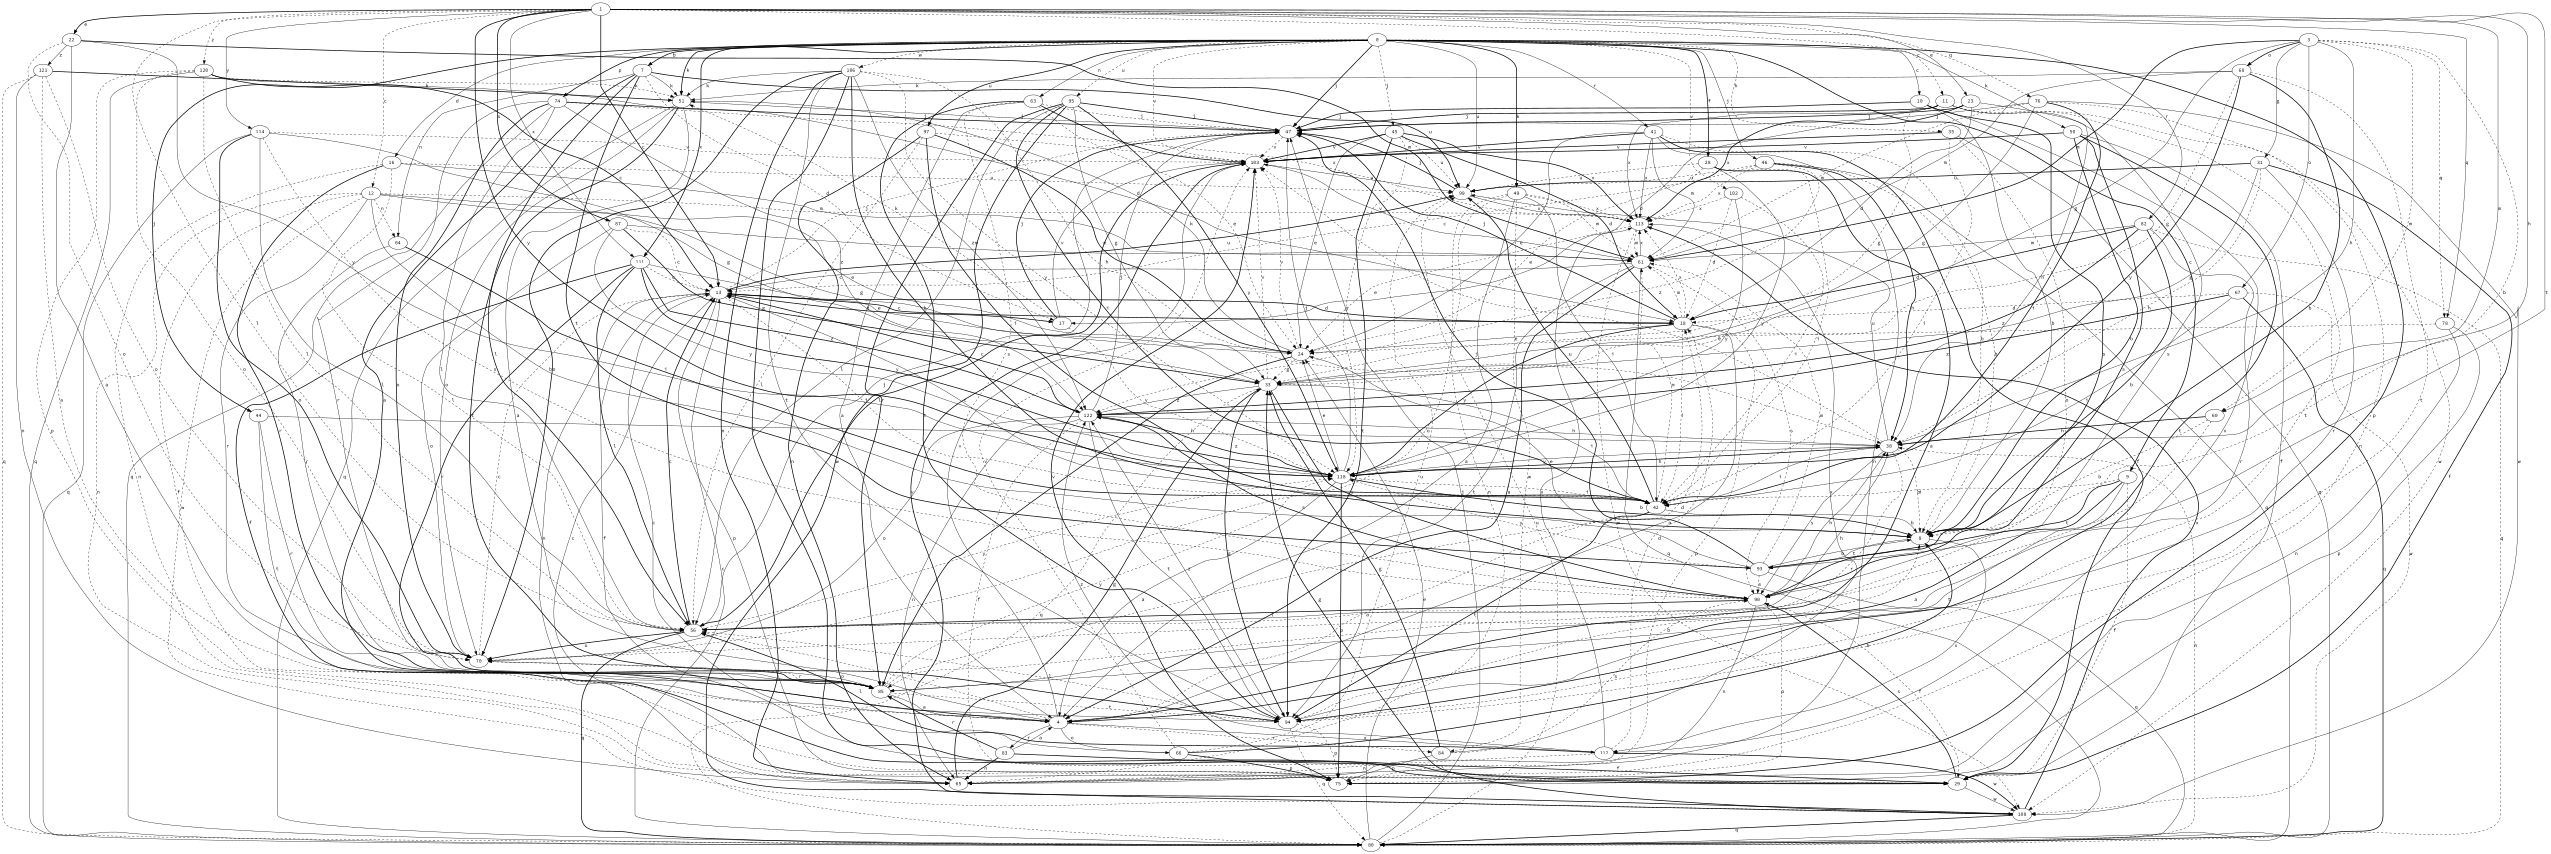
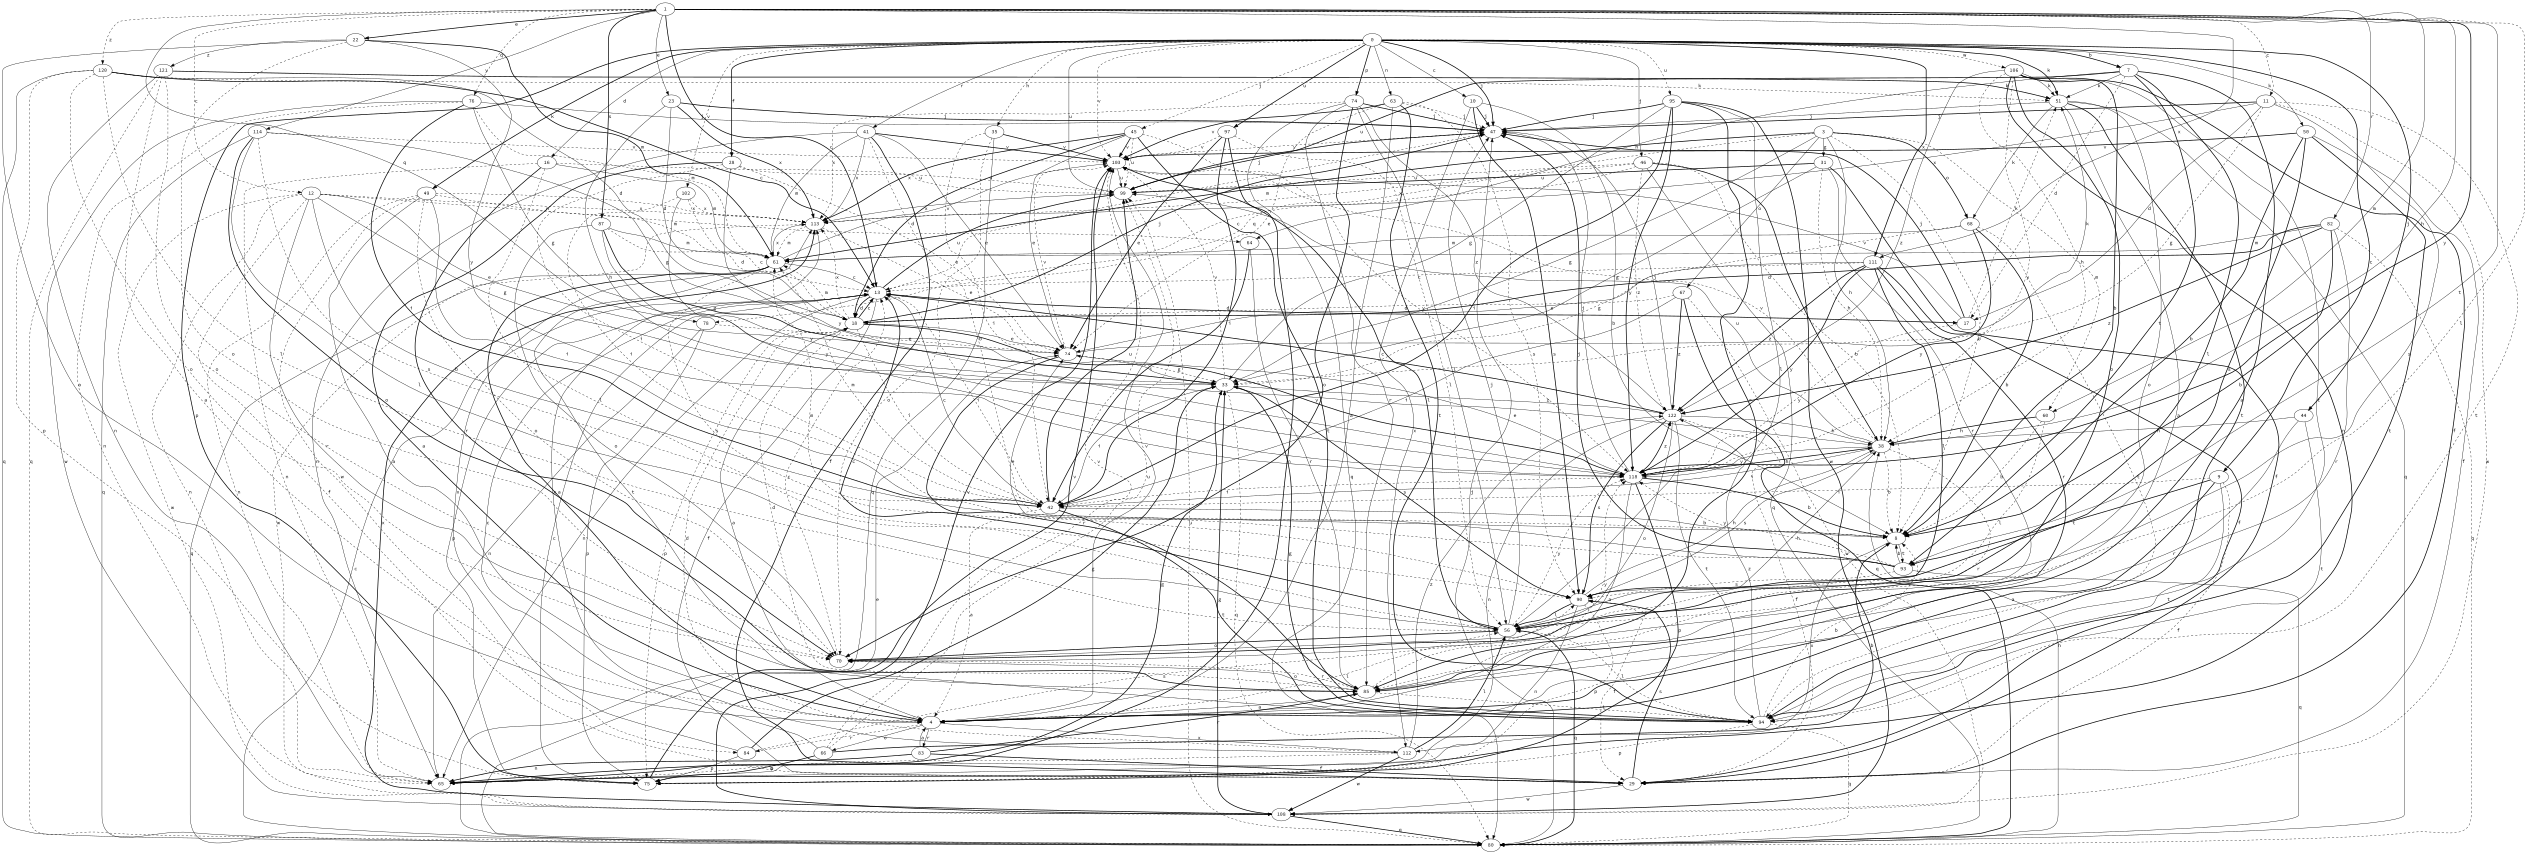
(1463, 78) -> (2011, 158)
(1114, 132) -> (1213, 132)
(1227, 543) -> (1372, 705)
(2194, 816) -> (2029, 831)
